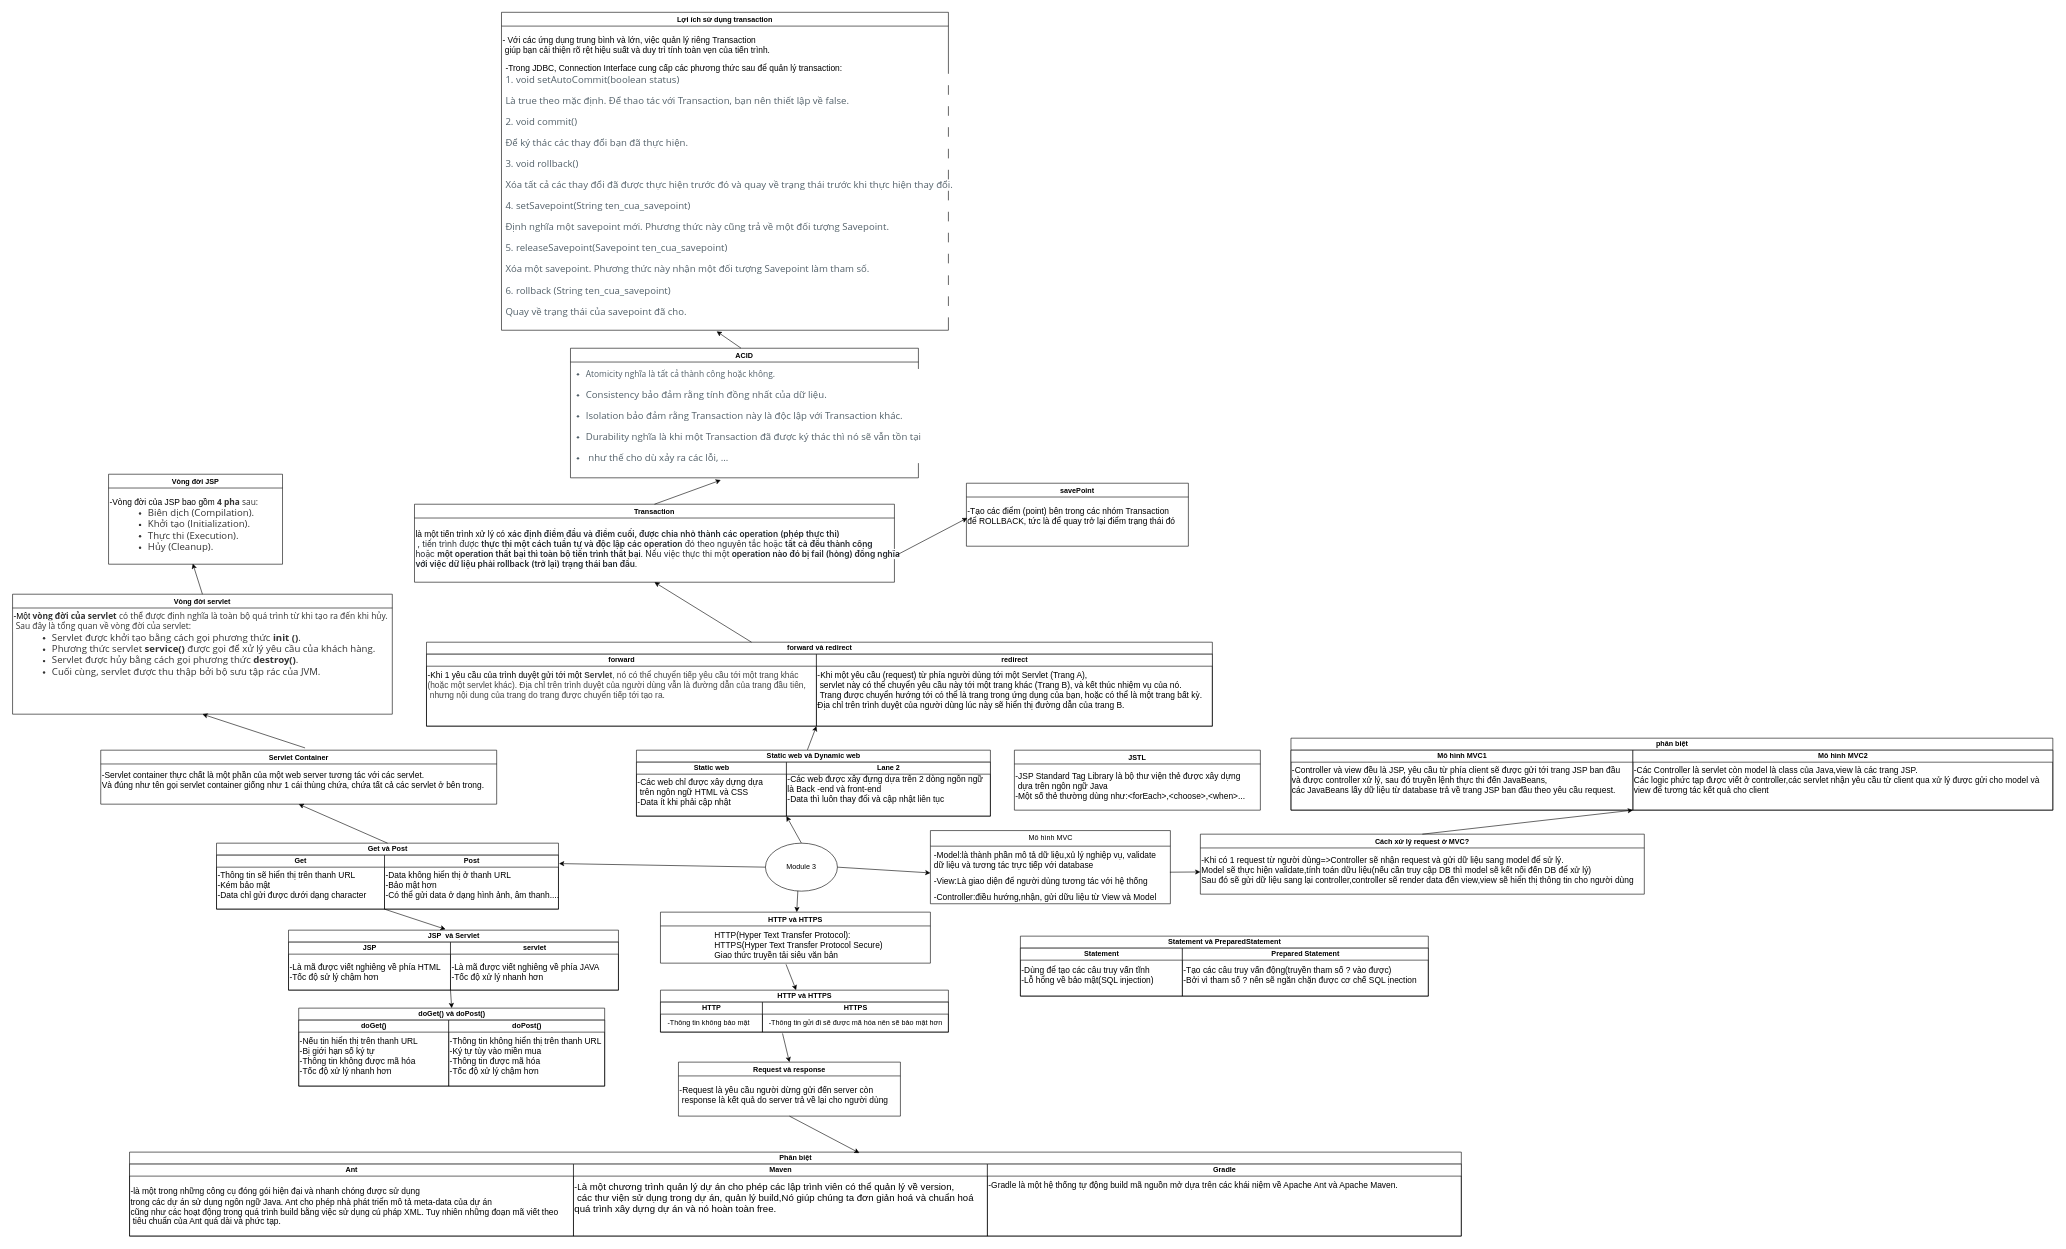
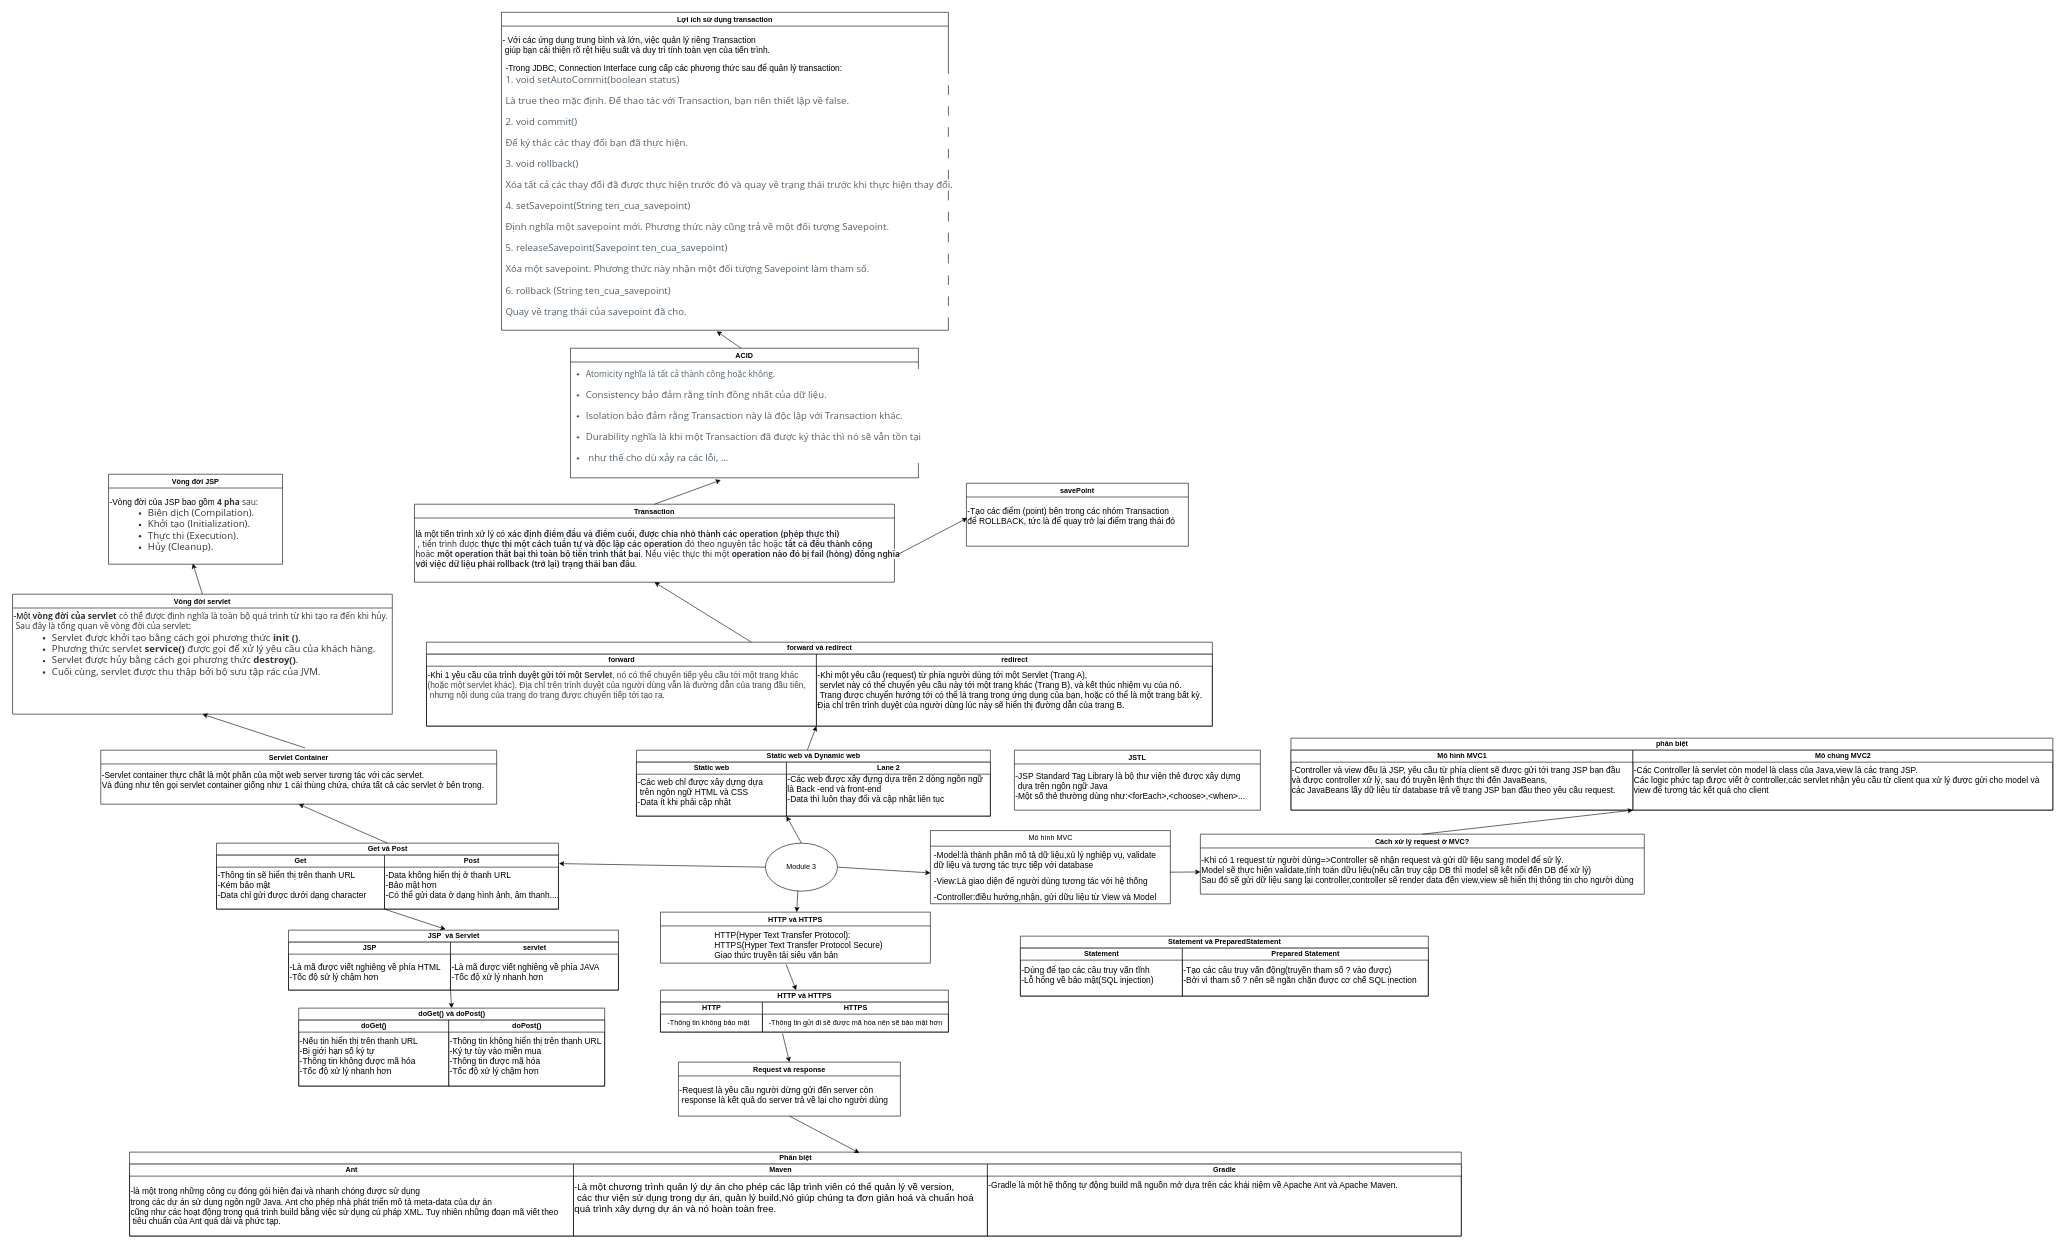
(1843, 756) -> (1843, 756)
